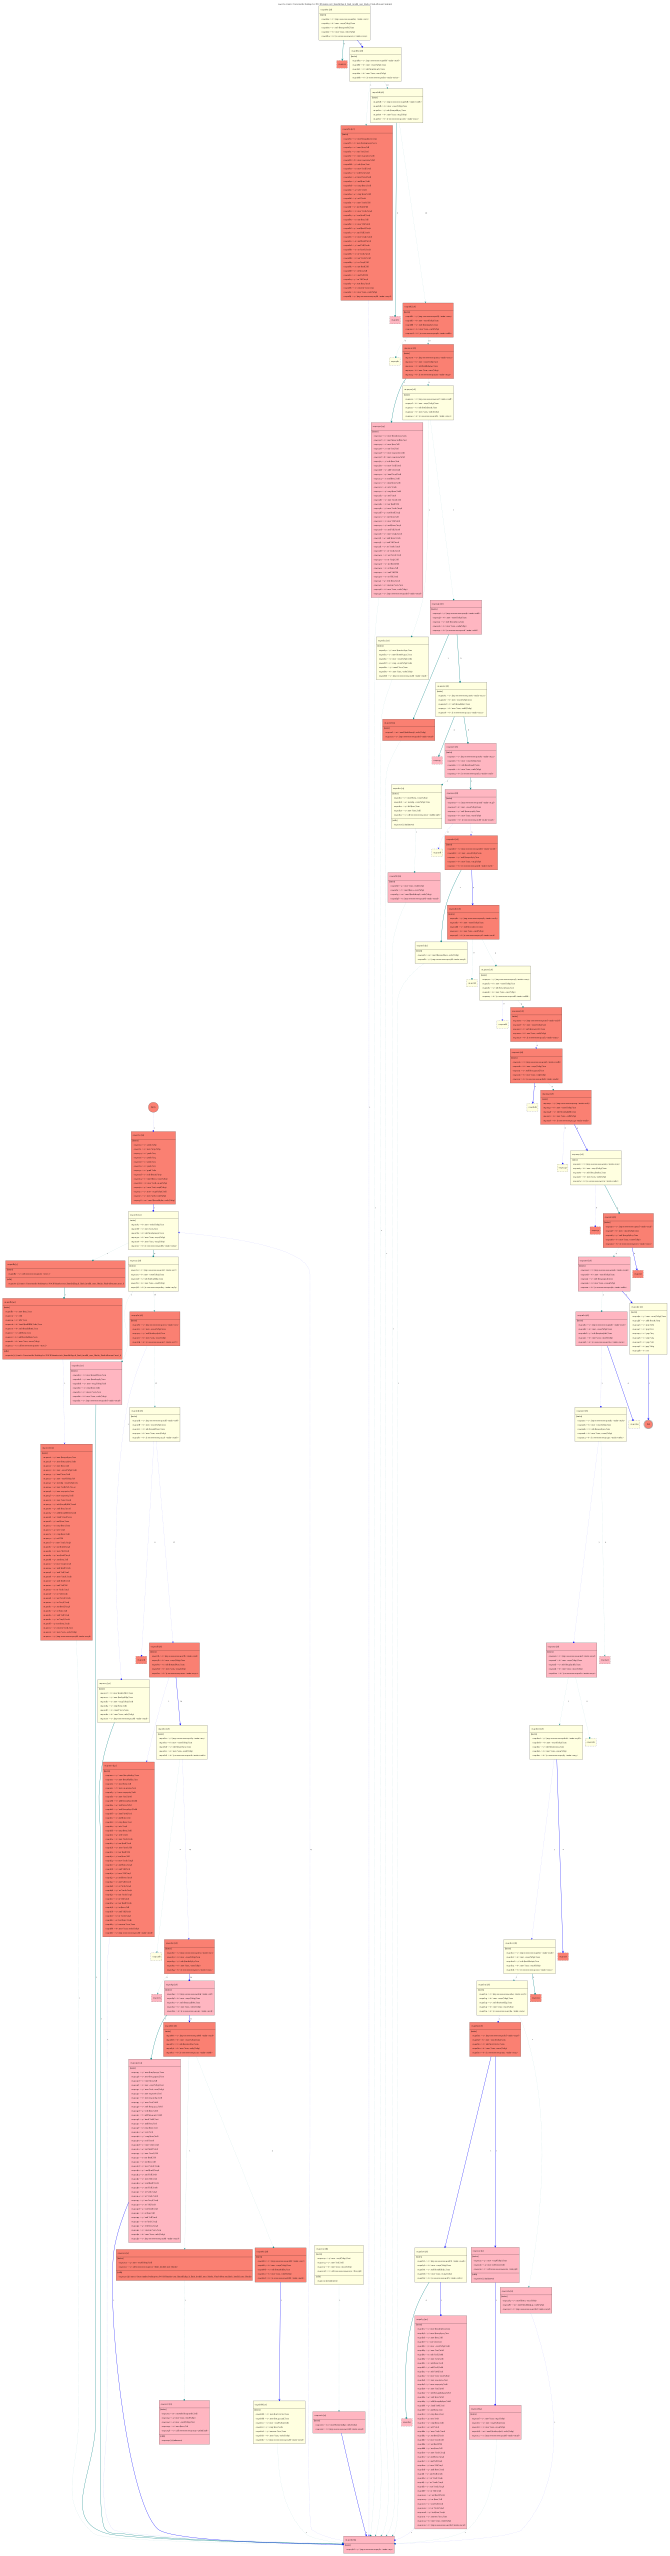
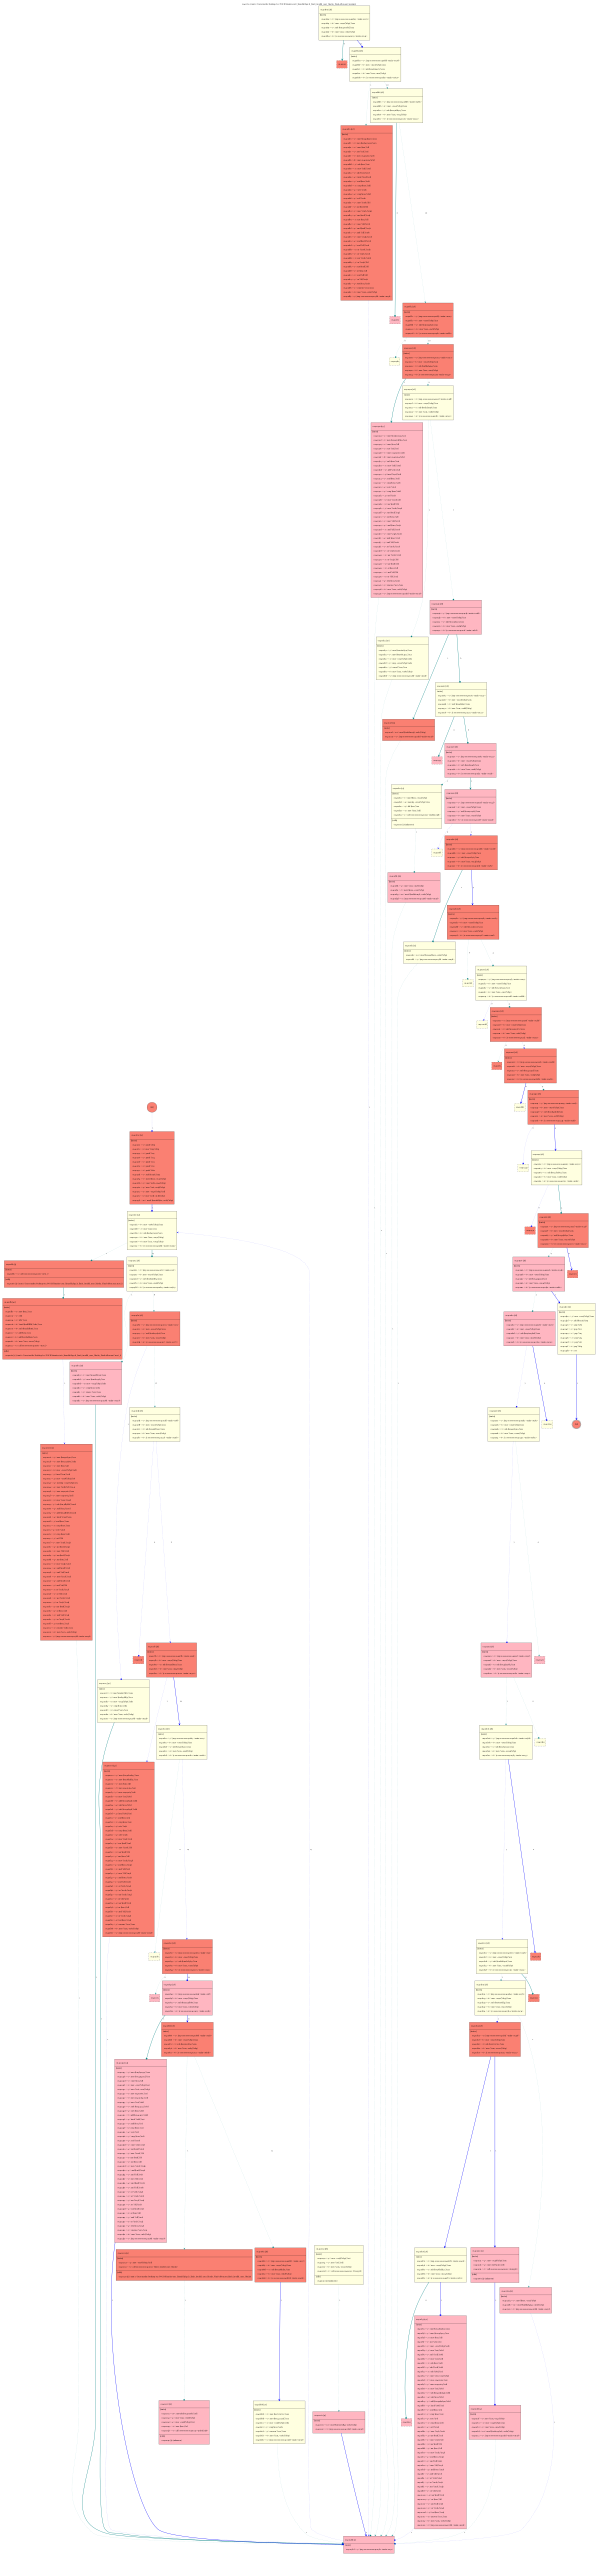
none -> (497, 1066)
